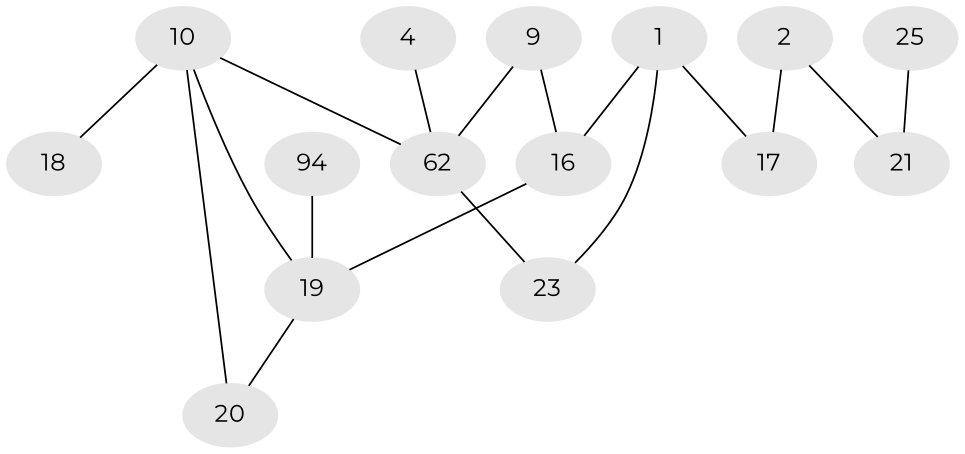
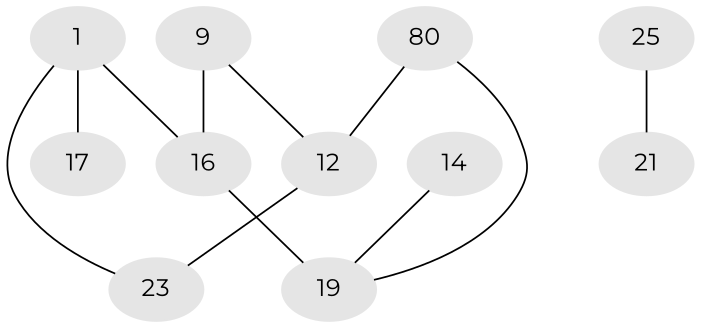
(183, 38) -> (425, 38)
(408, 38) -> none
(785, 38) -> none
(54, 164) -> none
(312, 164) -> (455, 164)
(438, 164) -> (329, 164)
(230, 415) -> none
